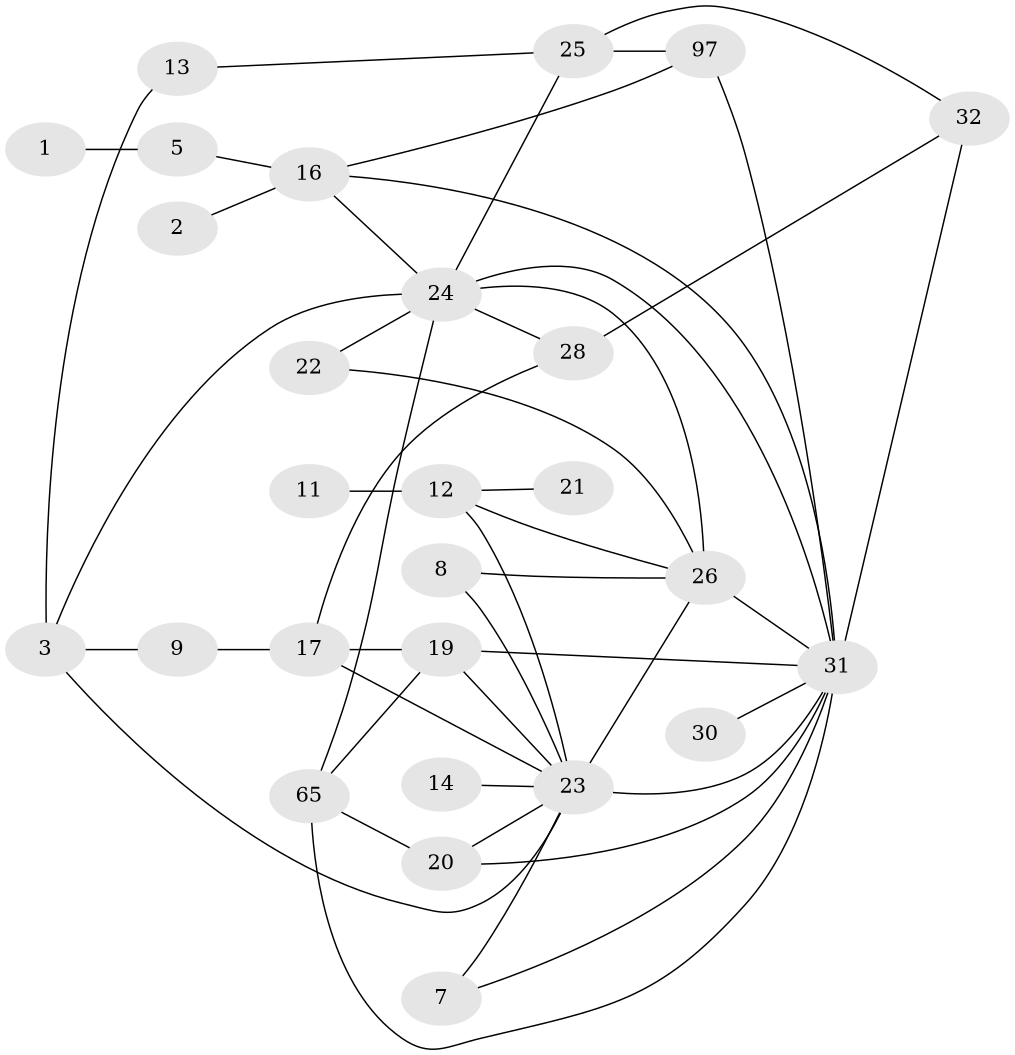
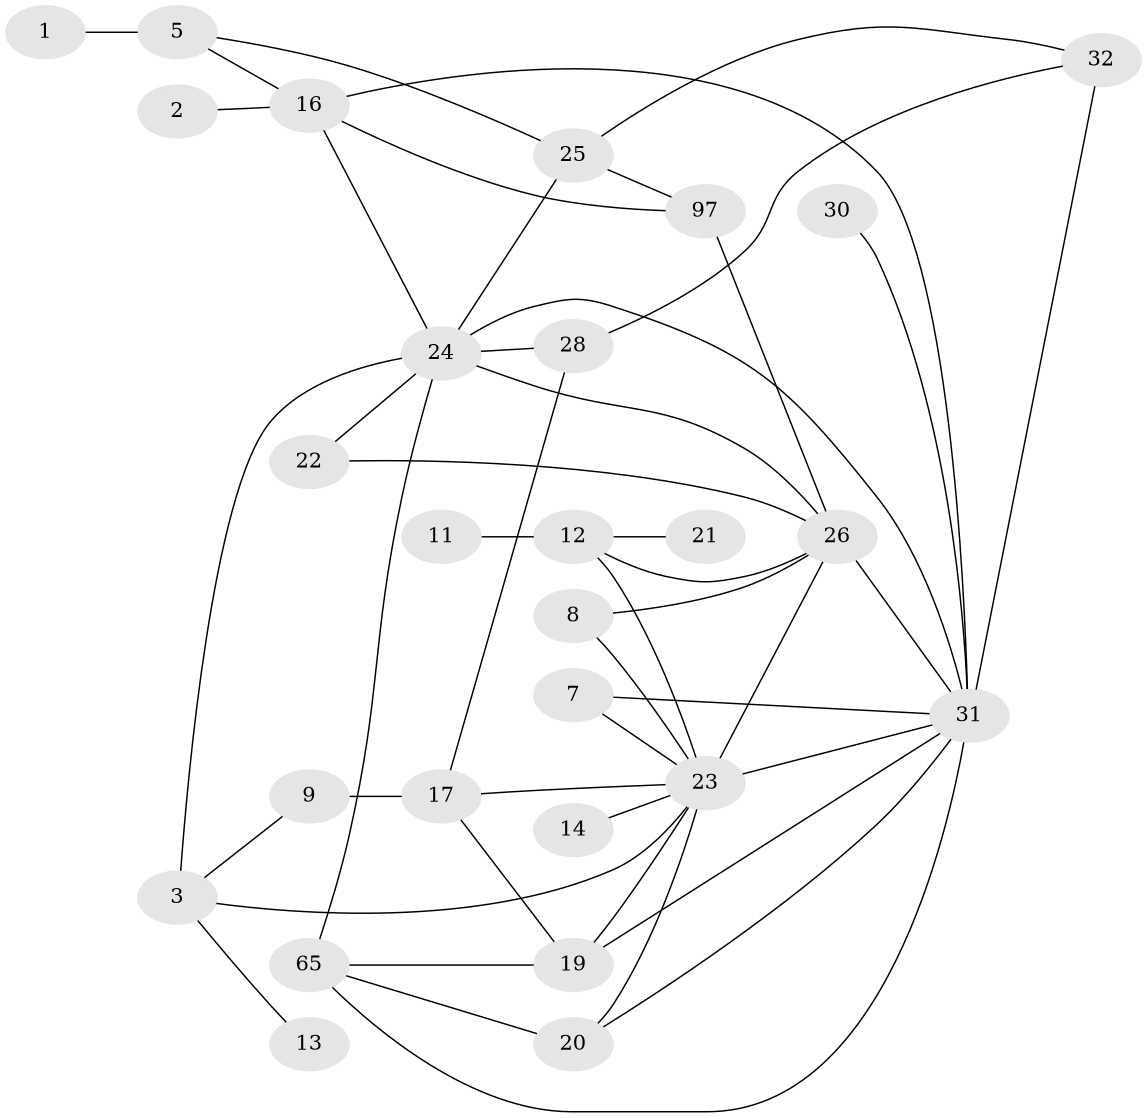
(375, 60) -> (382, 77)
(790, 355) -> (769, 367)
